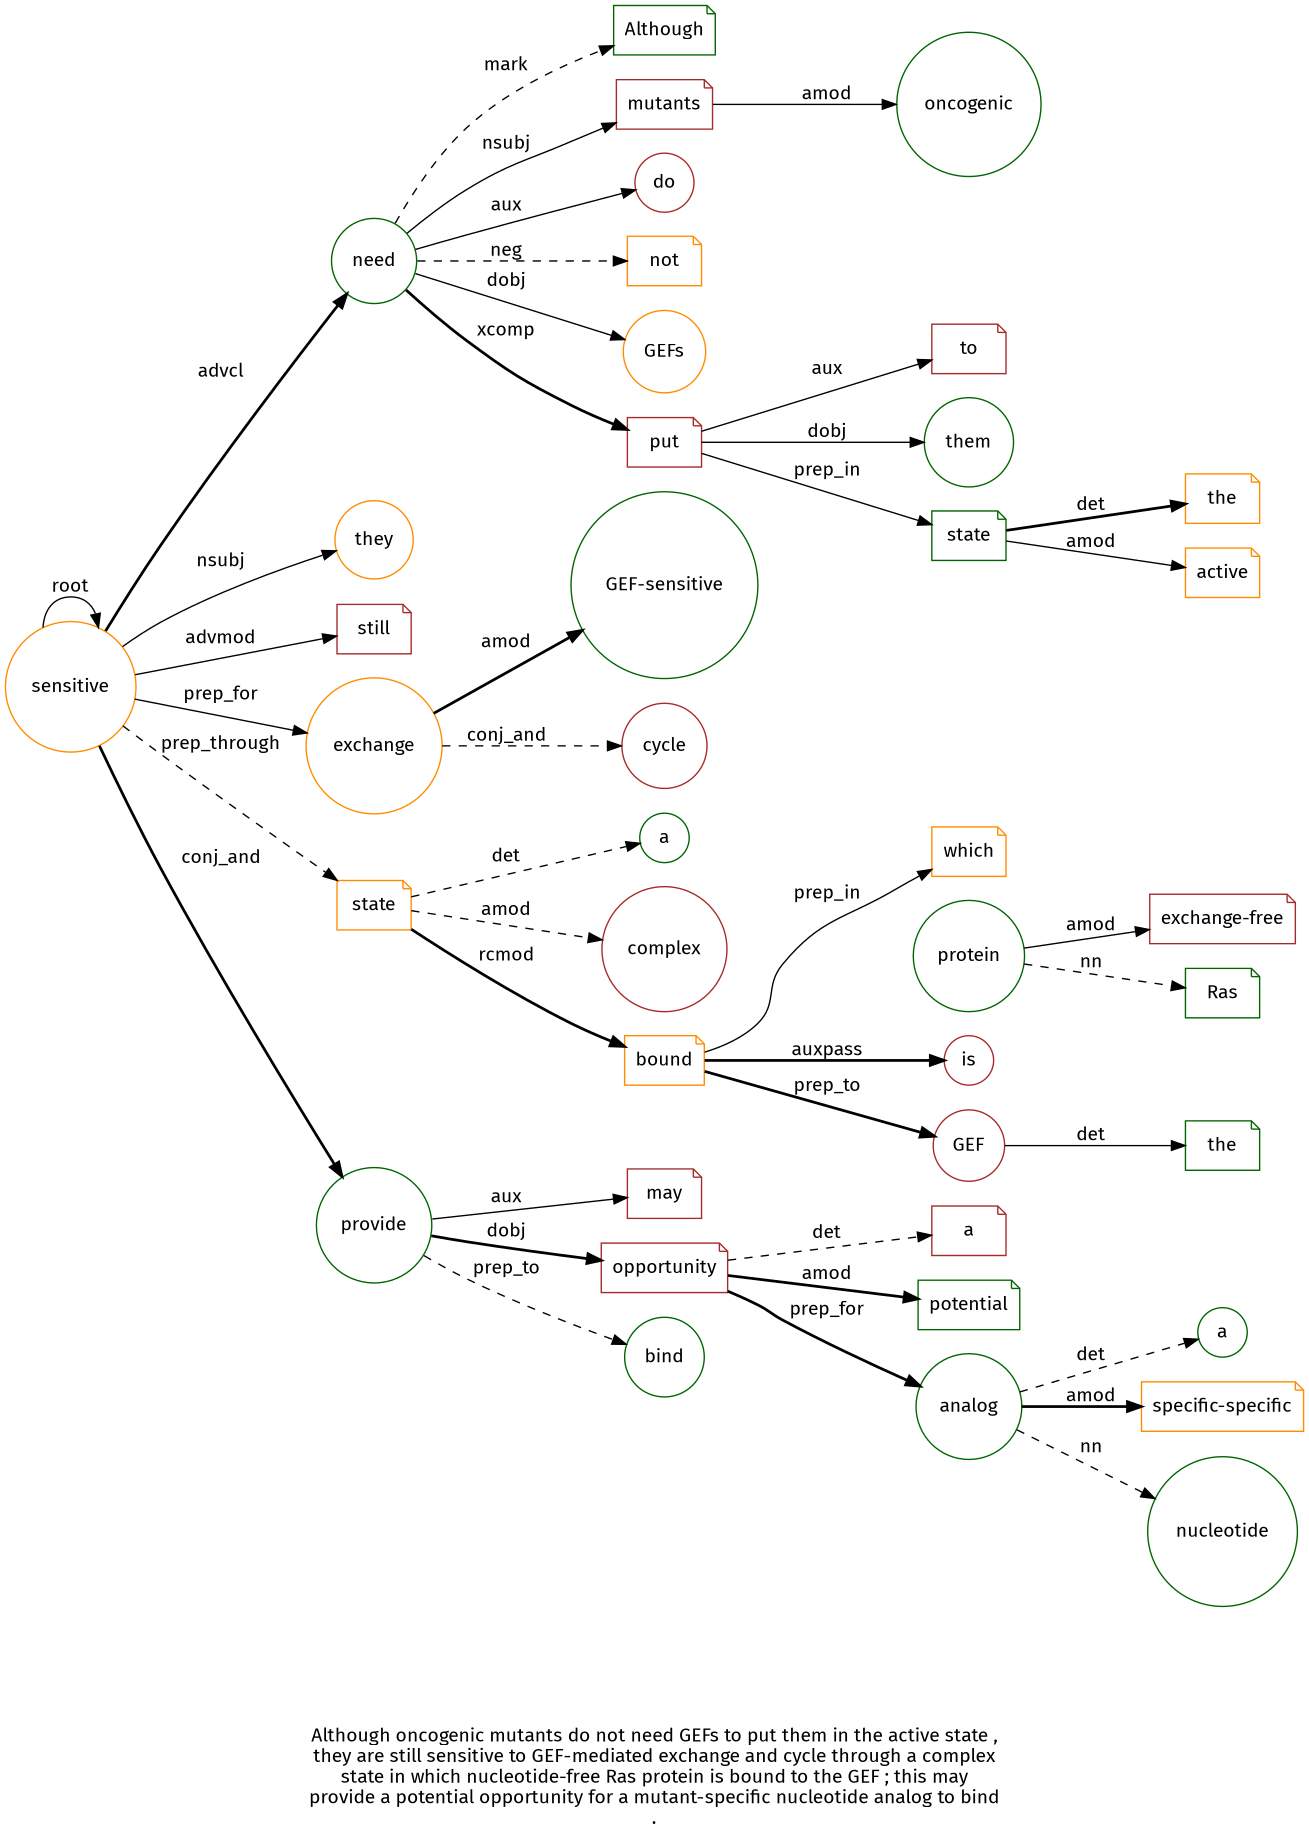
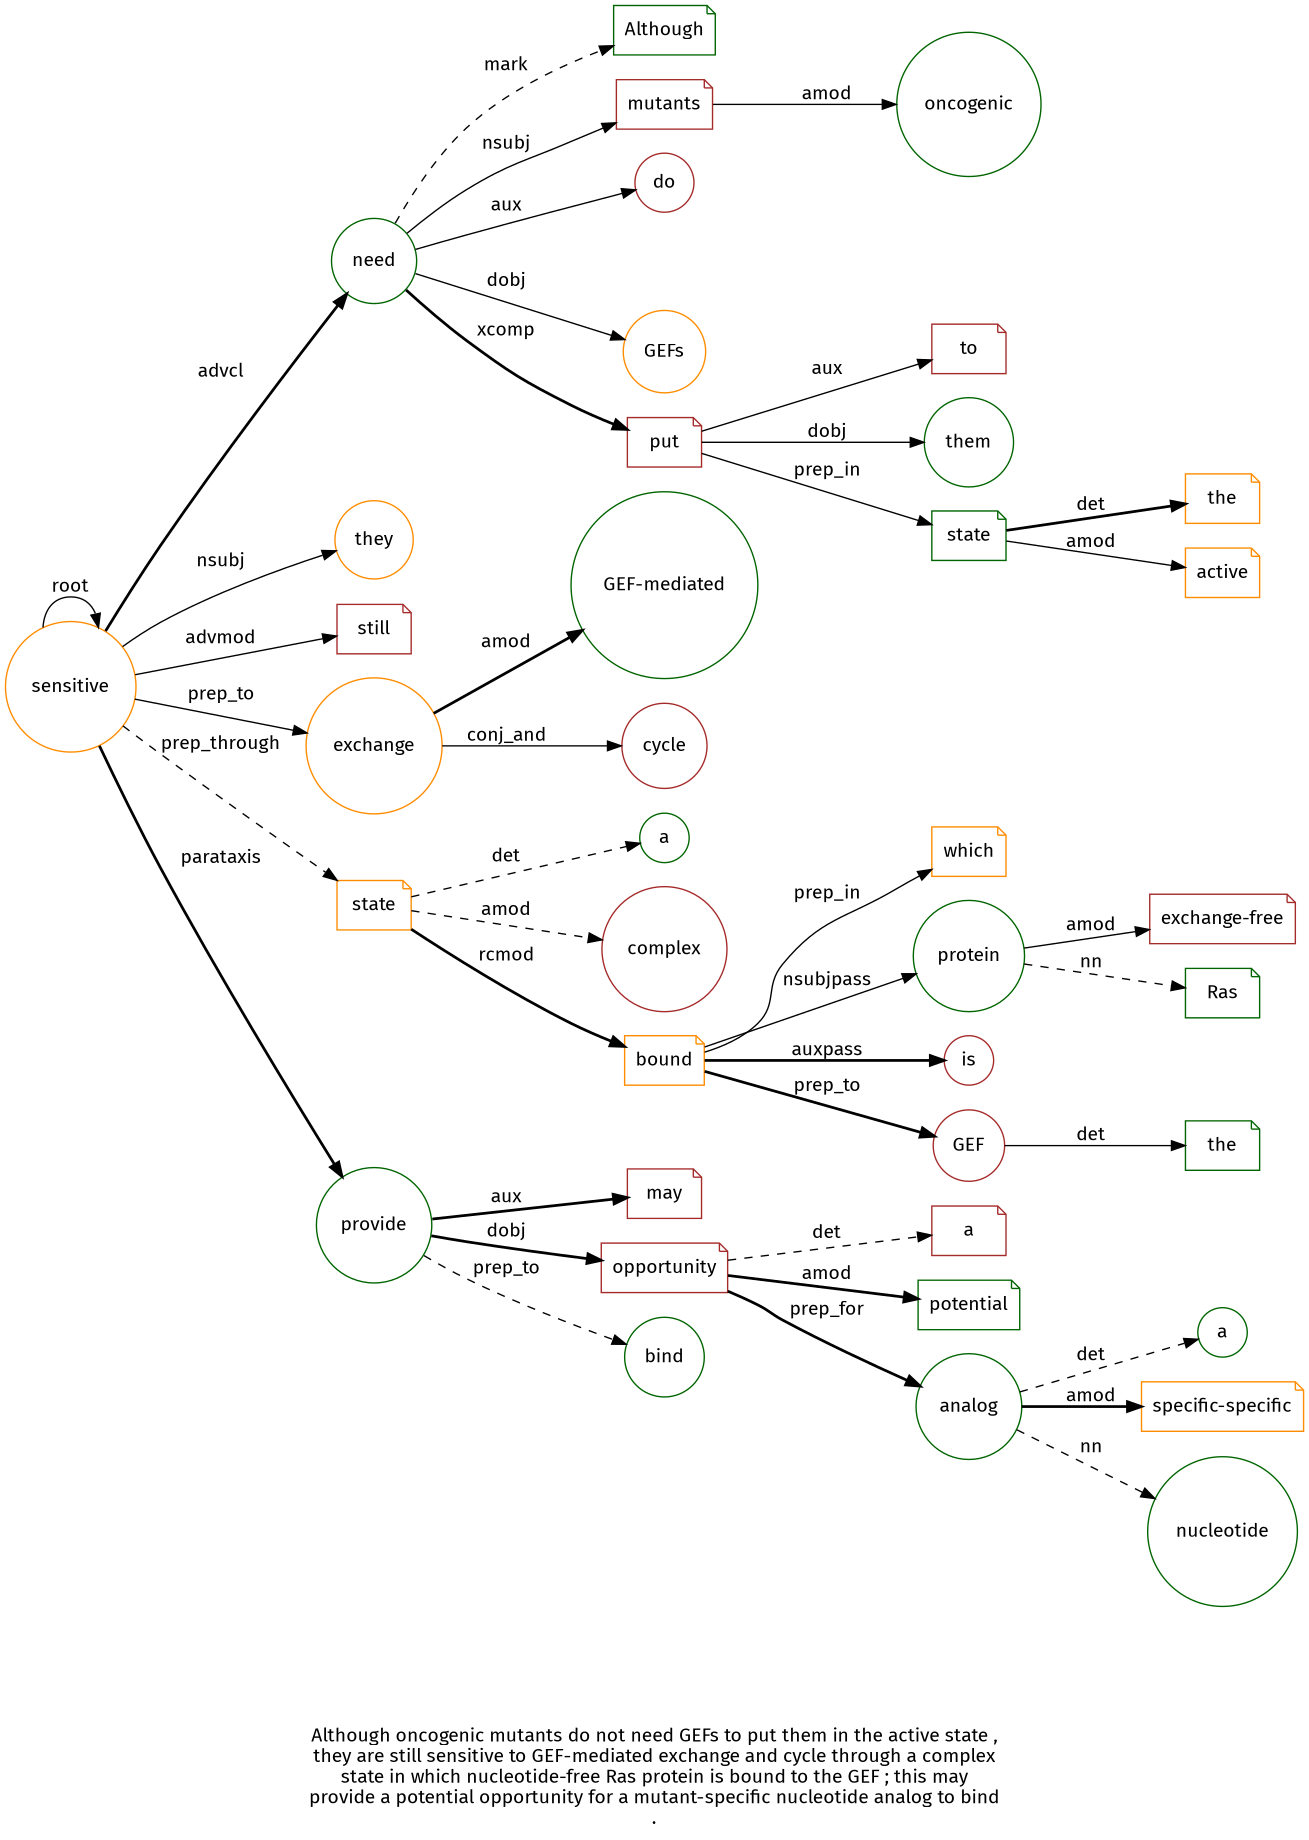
(664, 261) -> none
(664, 585) -> (664, 585)
(221, 694) -> (221, 694)
(525, 746) -> (525, 746)
(221, 858) -> (221, 858)
none -> (804, 1013)
(523, 1209) -> (523, 1209)
